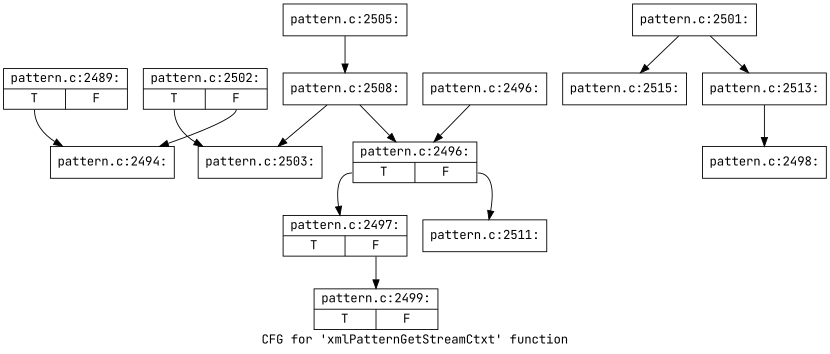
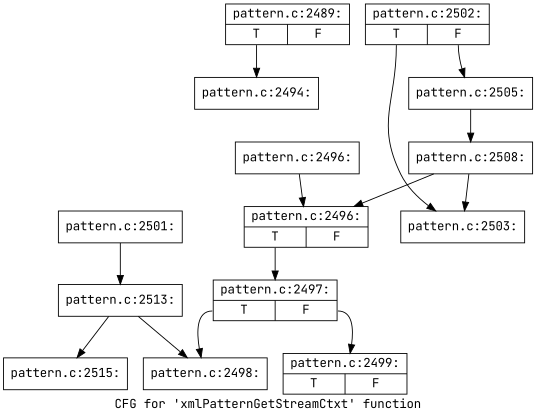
(663, 51) -> (96, 333)
(204, 130) -> (459, 57)
(485, 236) -> none
none -> (198, 326)
